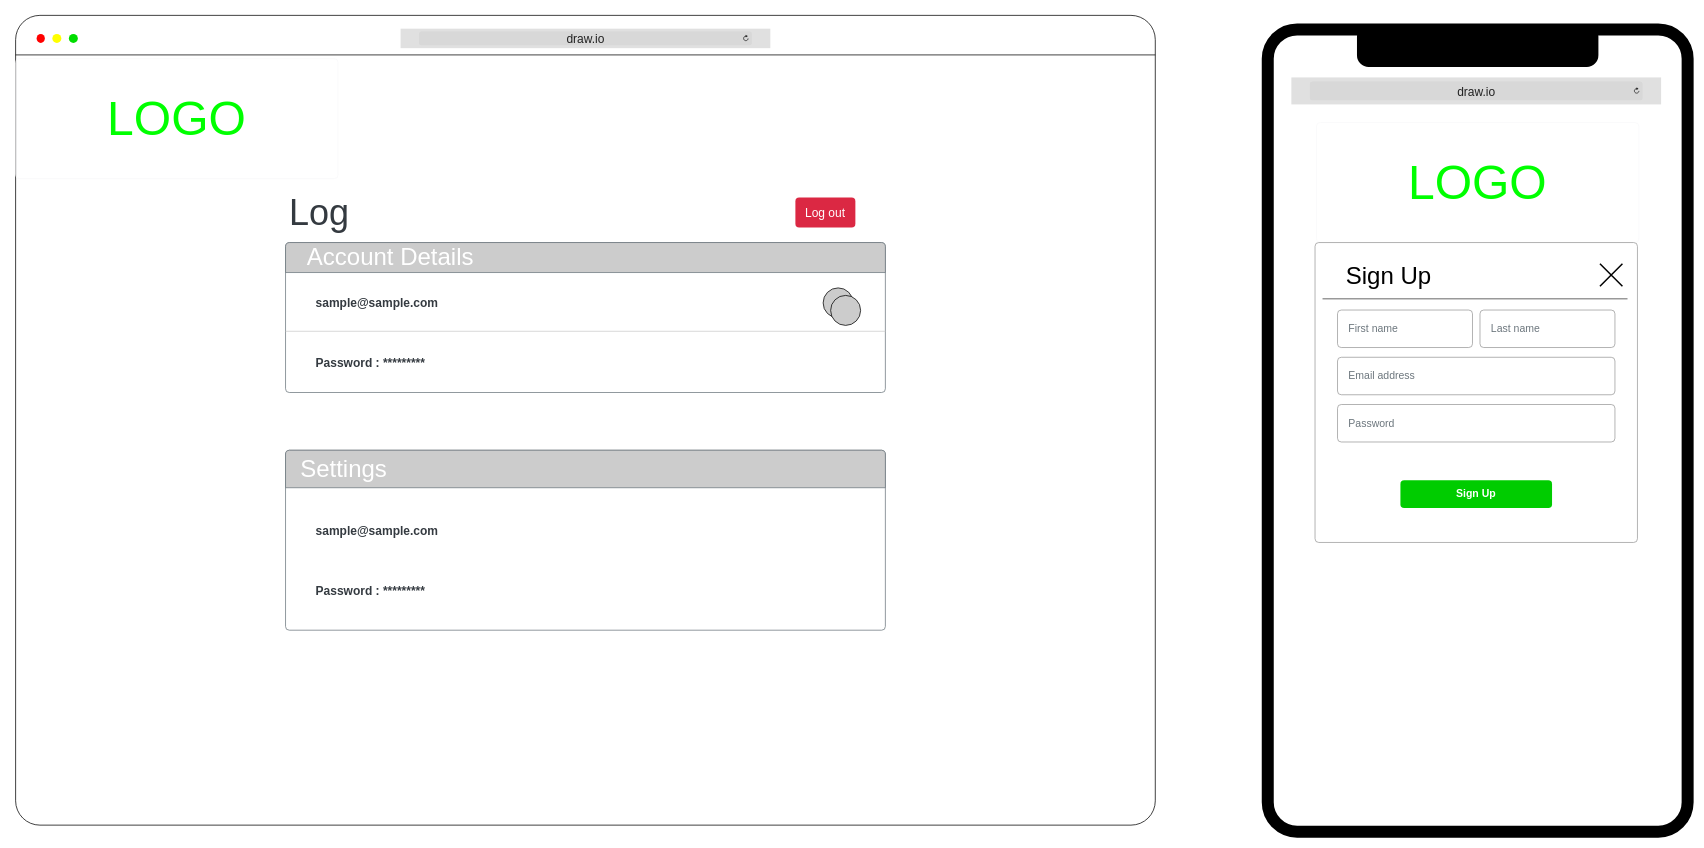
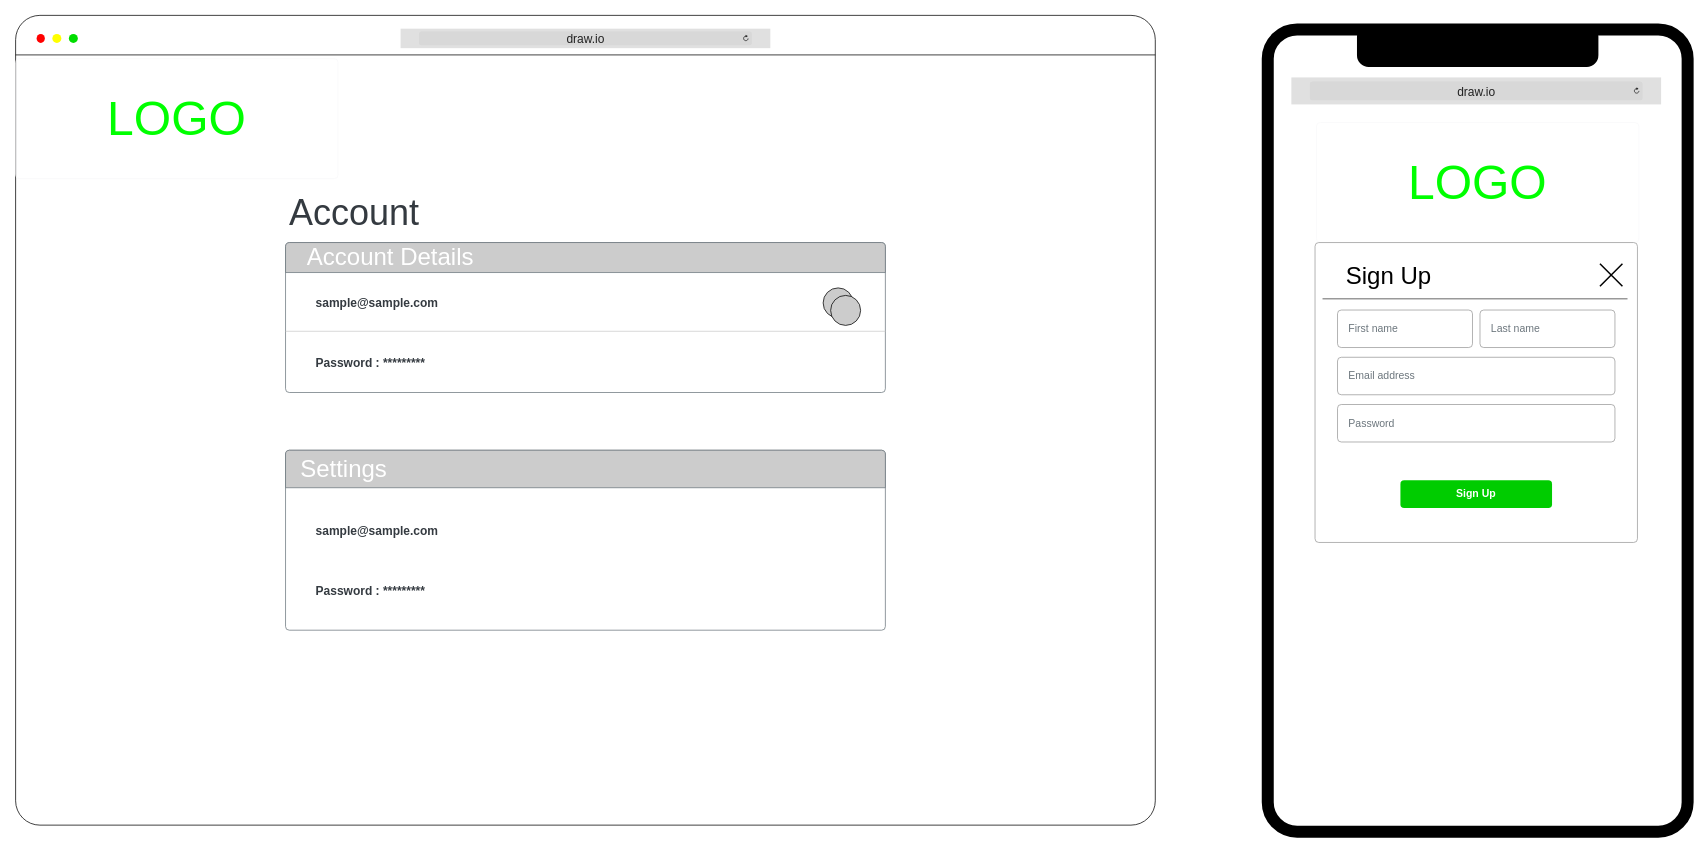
(319, 213) -> (360, 213)
(825, 213) -> none
